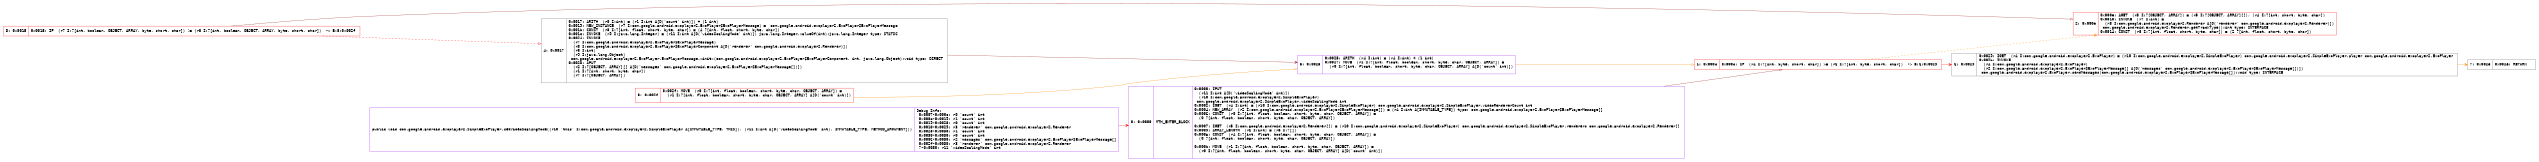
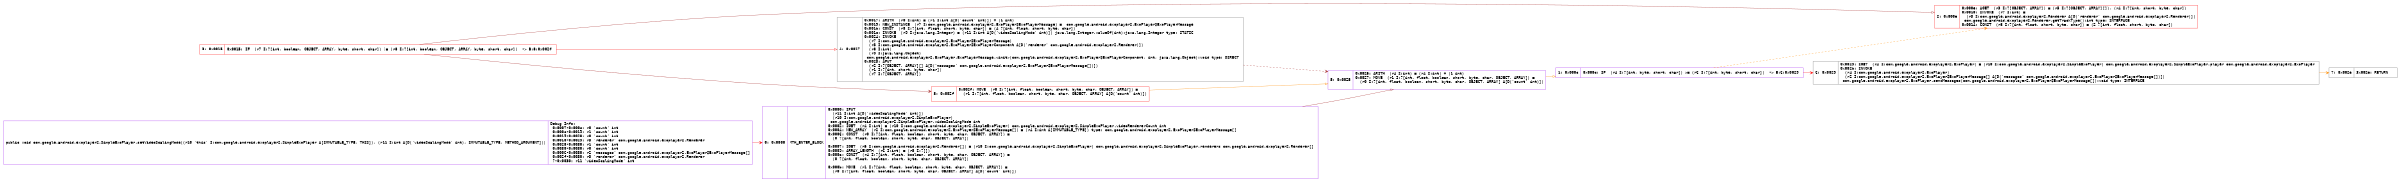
(430, 40) -> (695, 49)
(1121, 59) -> (1284, 68)
(2514, 64) -> (2376, 73)
(1818, 65) -> (1679, 73)
none -> (676, 78)
(1722, 78) -> (1347, 99)
